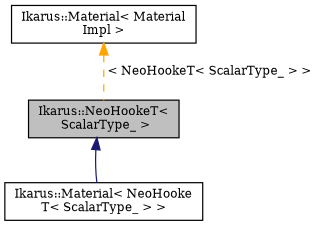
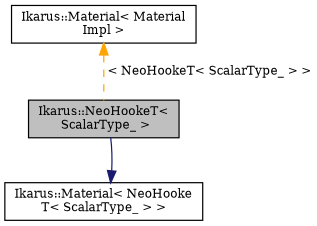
(96, 166) -> (112, 154)
